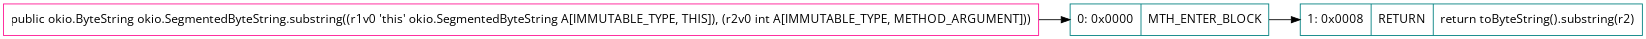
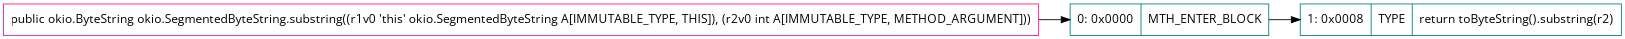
(1402, 19) -> (1392, 19)
